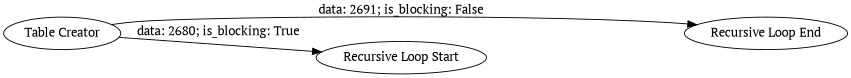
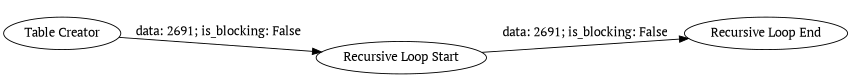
(399, 17) -> (581, 46)
(219, 32) -> (219, 32)
